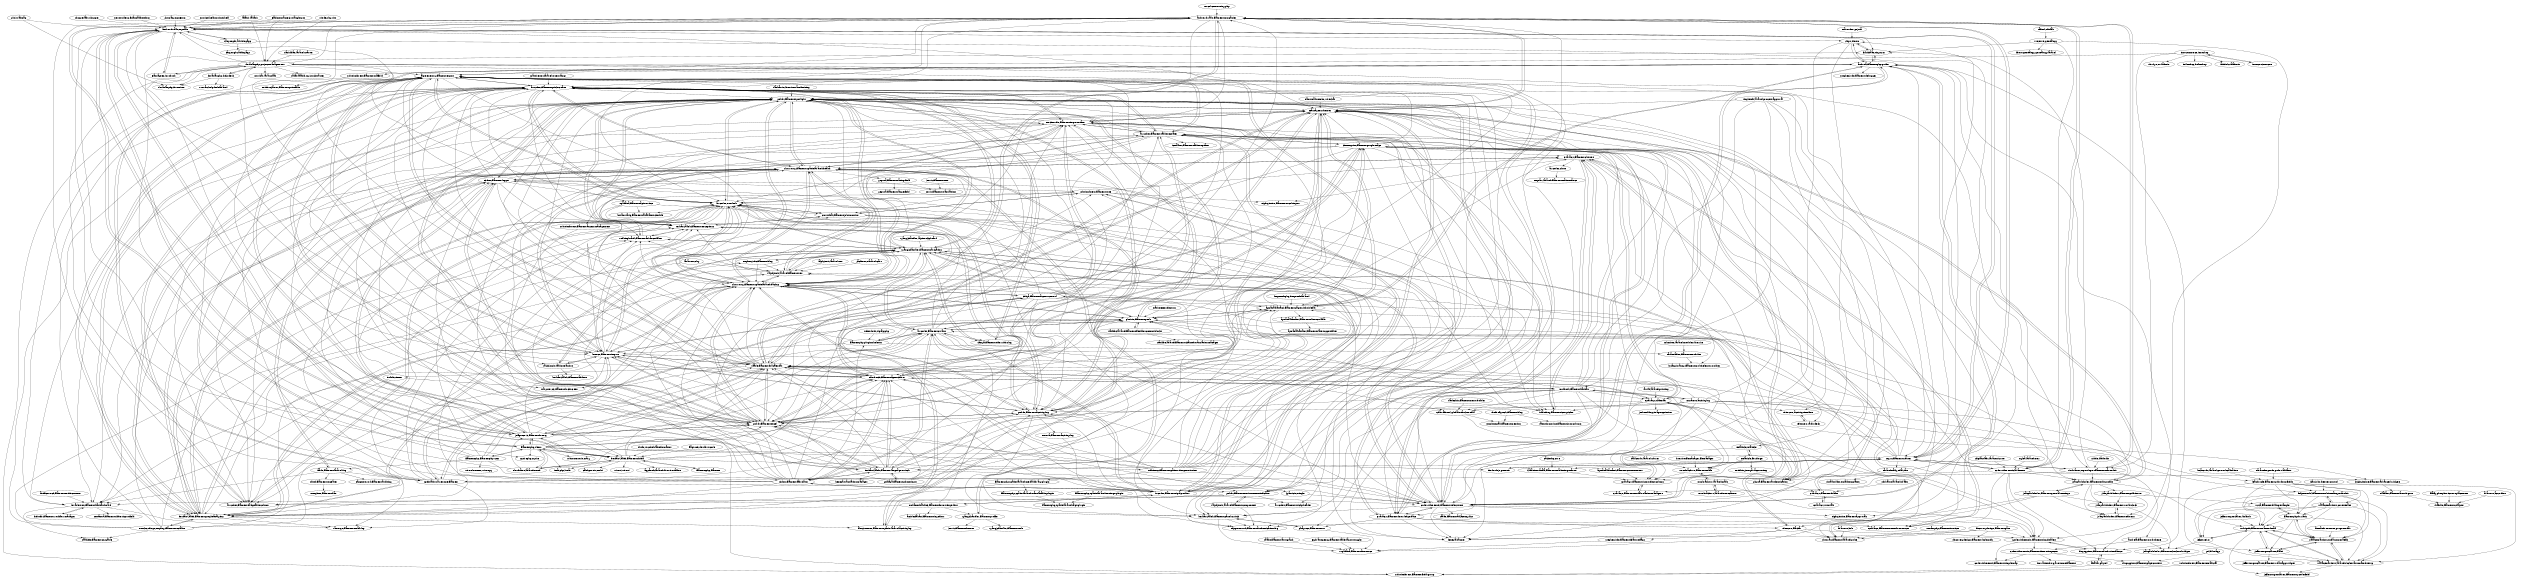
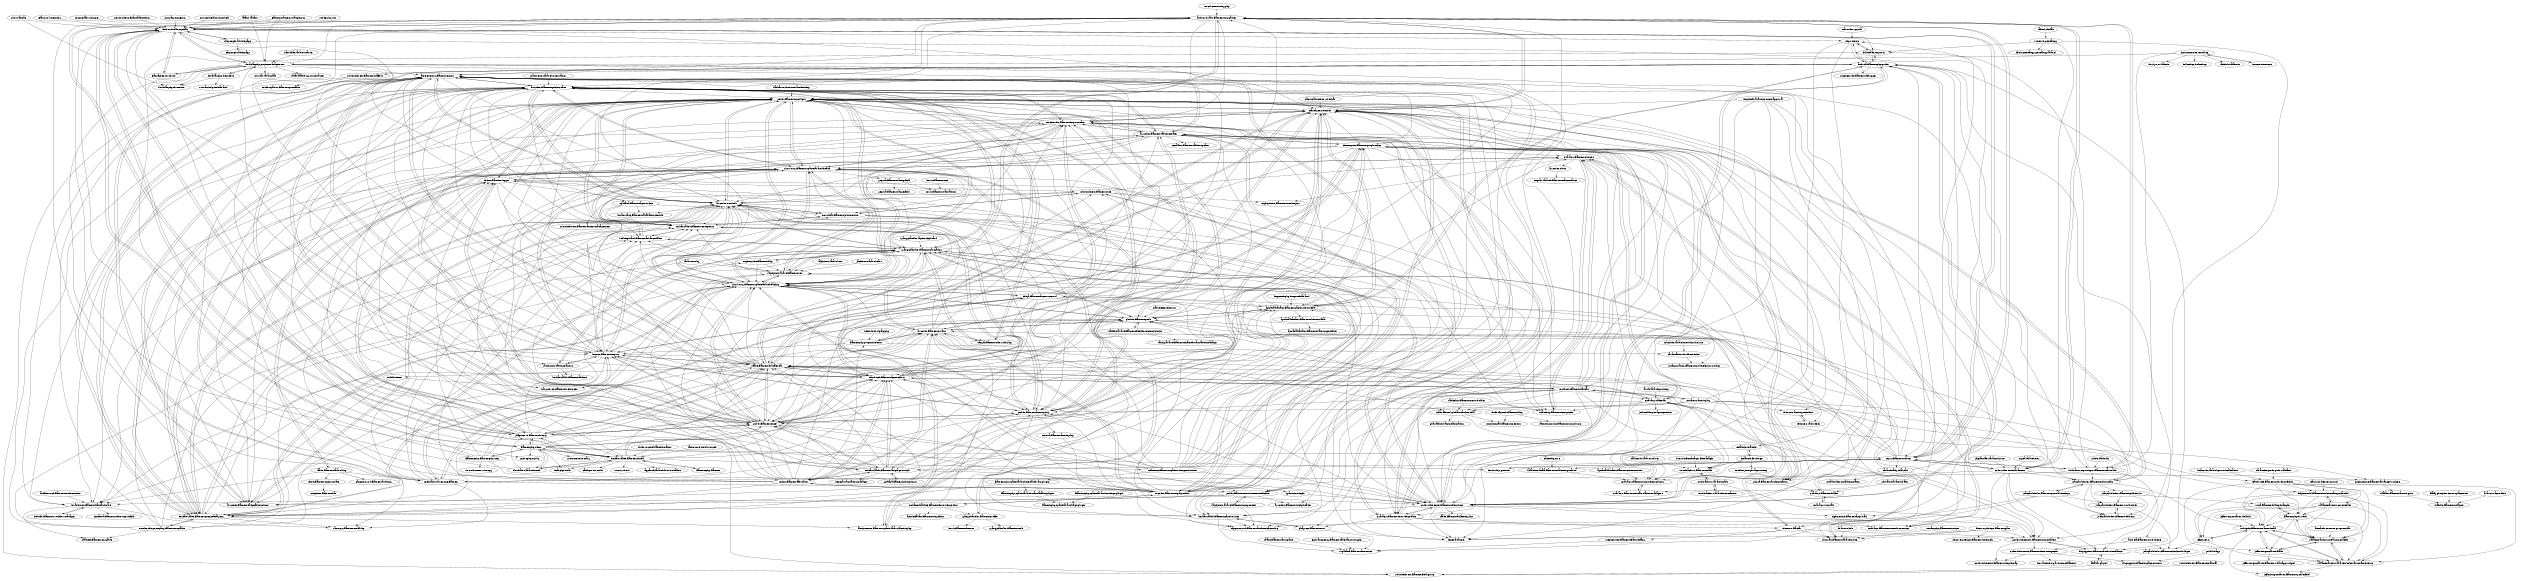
none -> (50, 18)
(293, 38) -> (209, 52)
(1188, 343) -> (1188, 343)
(1684, 354) -> (1684, 354)
none -> (1085, 369)
none -> (1447, 424)
(702, 447) -> (702, 447)
(407, 464) -> none
(324, 482) -> (324, 482)
